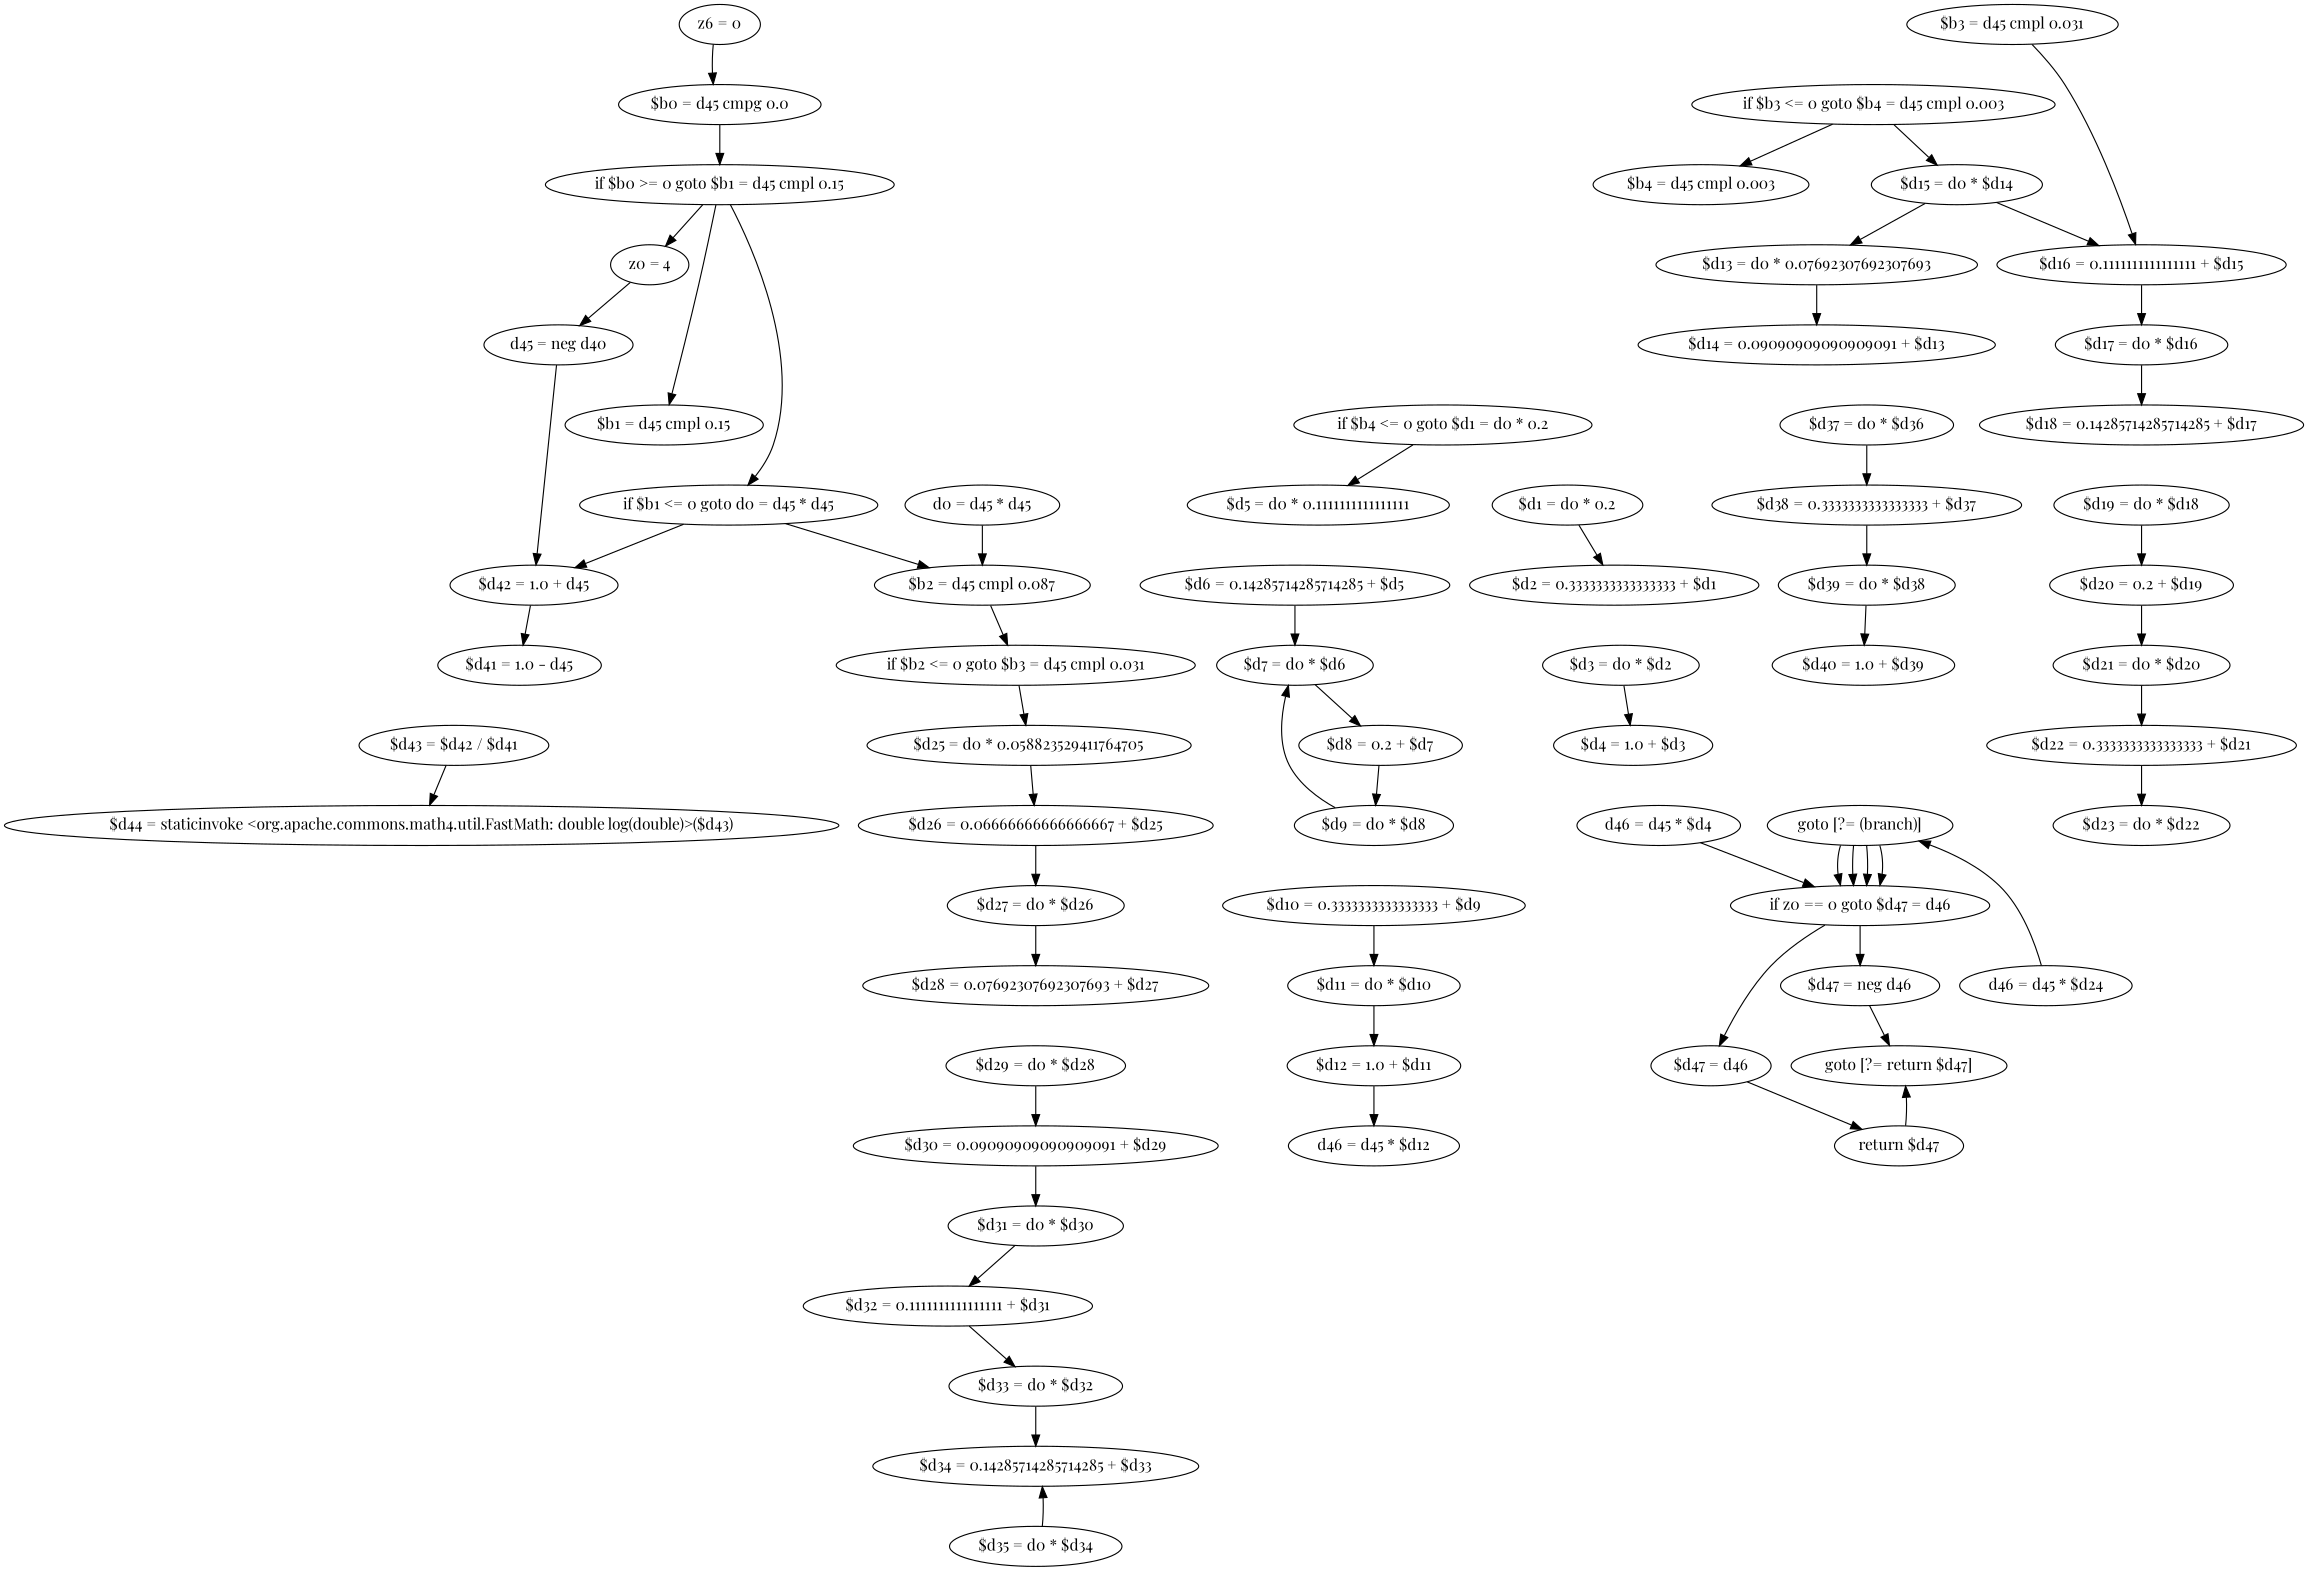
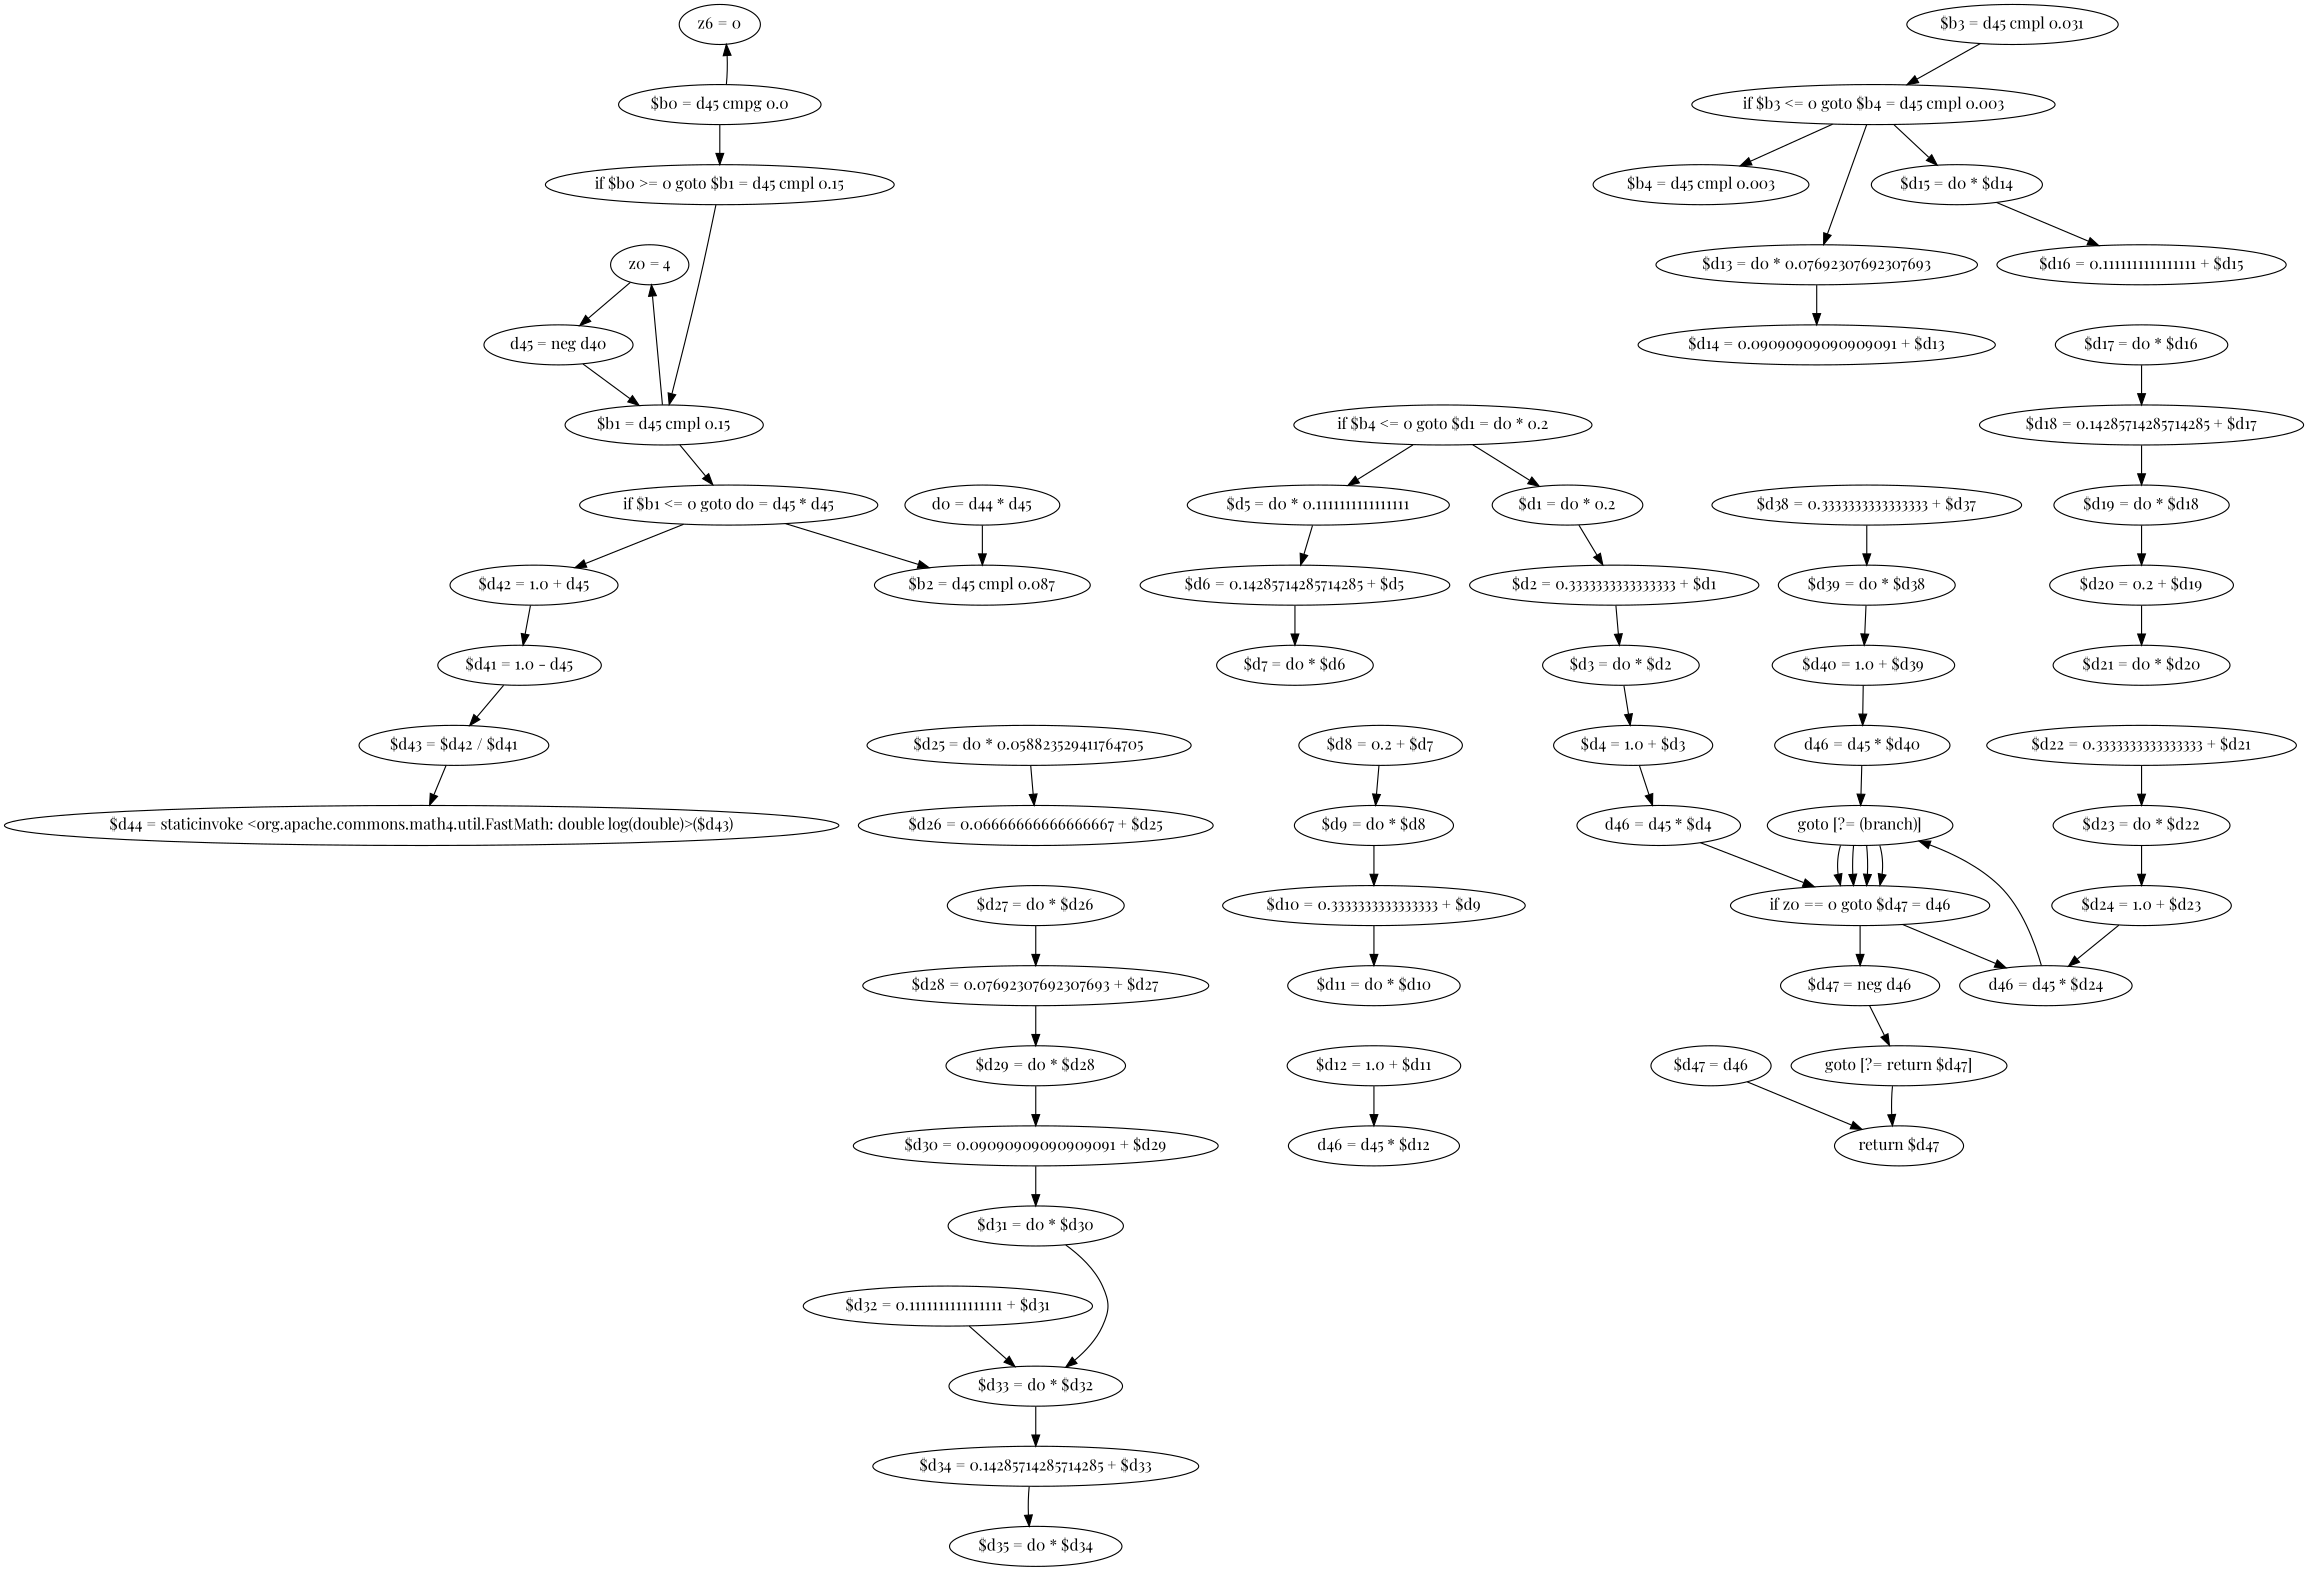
(712, 59) -> (727, 70)
(2092, 134) -> (1948, 61)
(688, 221) -> (657, 350)
(1893, 221) -> (1847, 179)
(2142, 299) -> none
(778, 339) -> (693, 460)
(1867, 425) -> none
(547, 459) -> (606, 381)
none -> (2142, 460)
none -> (1501, 462)
(982, 505) -> (982, 505)
none -> (1308, 540)
none -> (1617, 620)
(1016, 665) -> none
(2142, 700) -> none
none -> (490, 701)
(1334, 702) -> none
none -> (1862, 745)
(1288, 762) -> (1374, 860)
none -> (1644, 780)
(1036, 860) -> none
none -> (2142, 906)
(1765, 972) -> (1949, 944)
none -> (1036, 1020)
(1374, 1020) -> none
(1906, 1112) -> (1892, 1100)
(996, 1262) -> (1107, 1300)
(1043, 1512) -> (1028, 1501)
